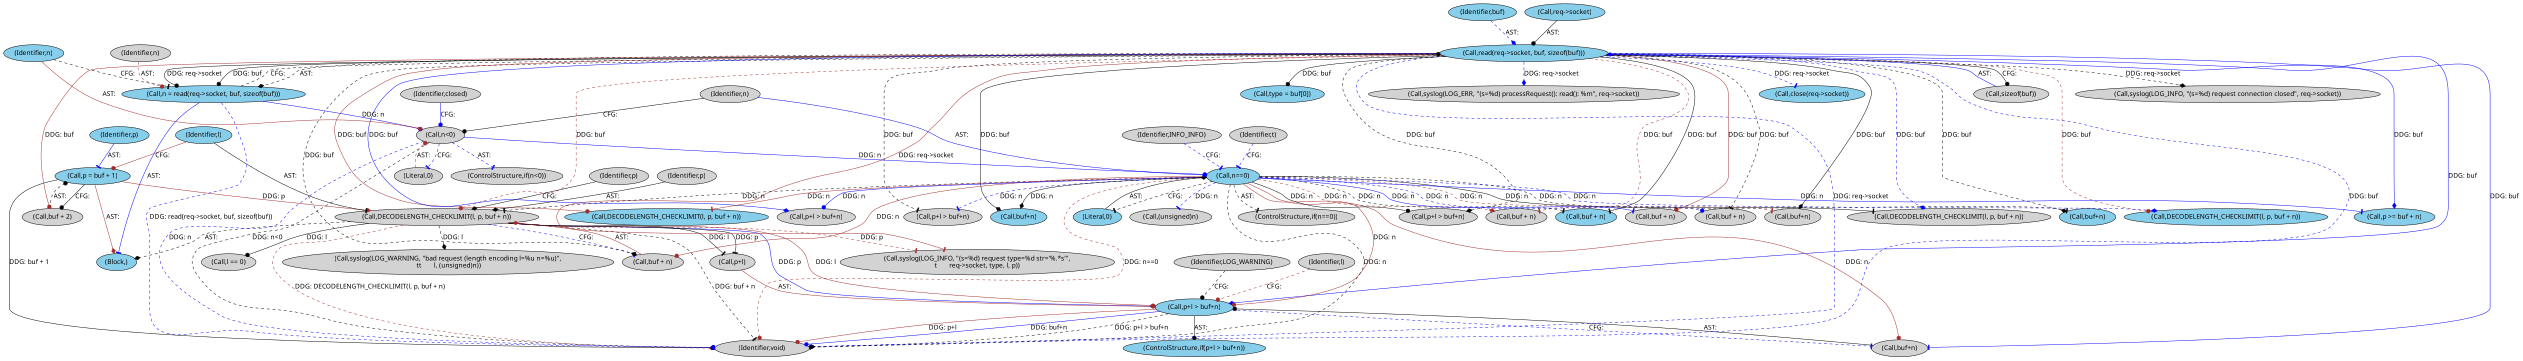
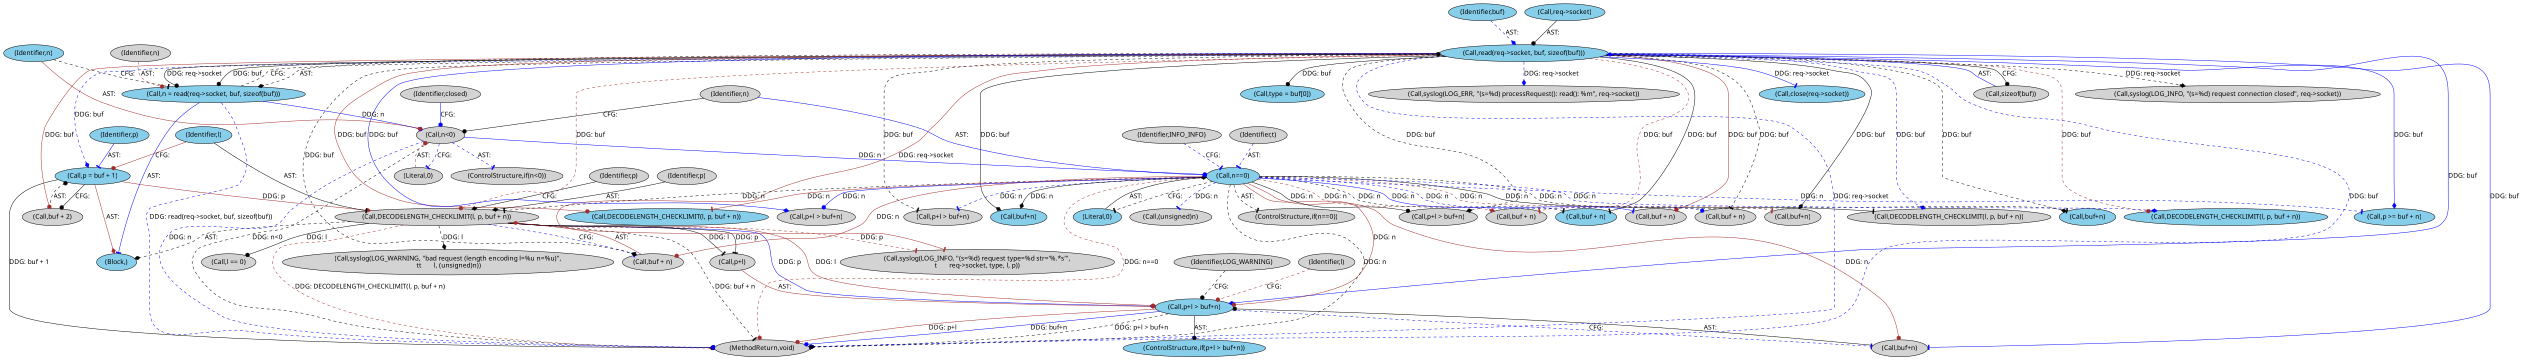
none -> (719, 59)
(1709, 64) -> (1709, 64)
(1255, 156) -> (1255, 156)
(1810, 200) -> (1810, 200)
(762, 348) -> (762, 348)
